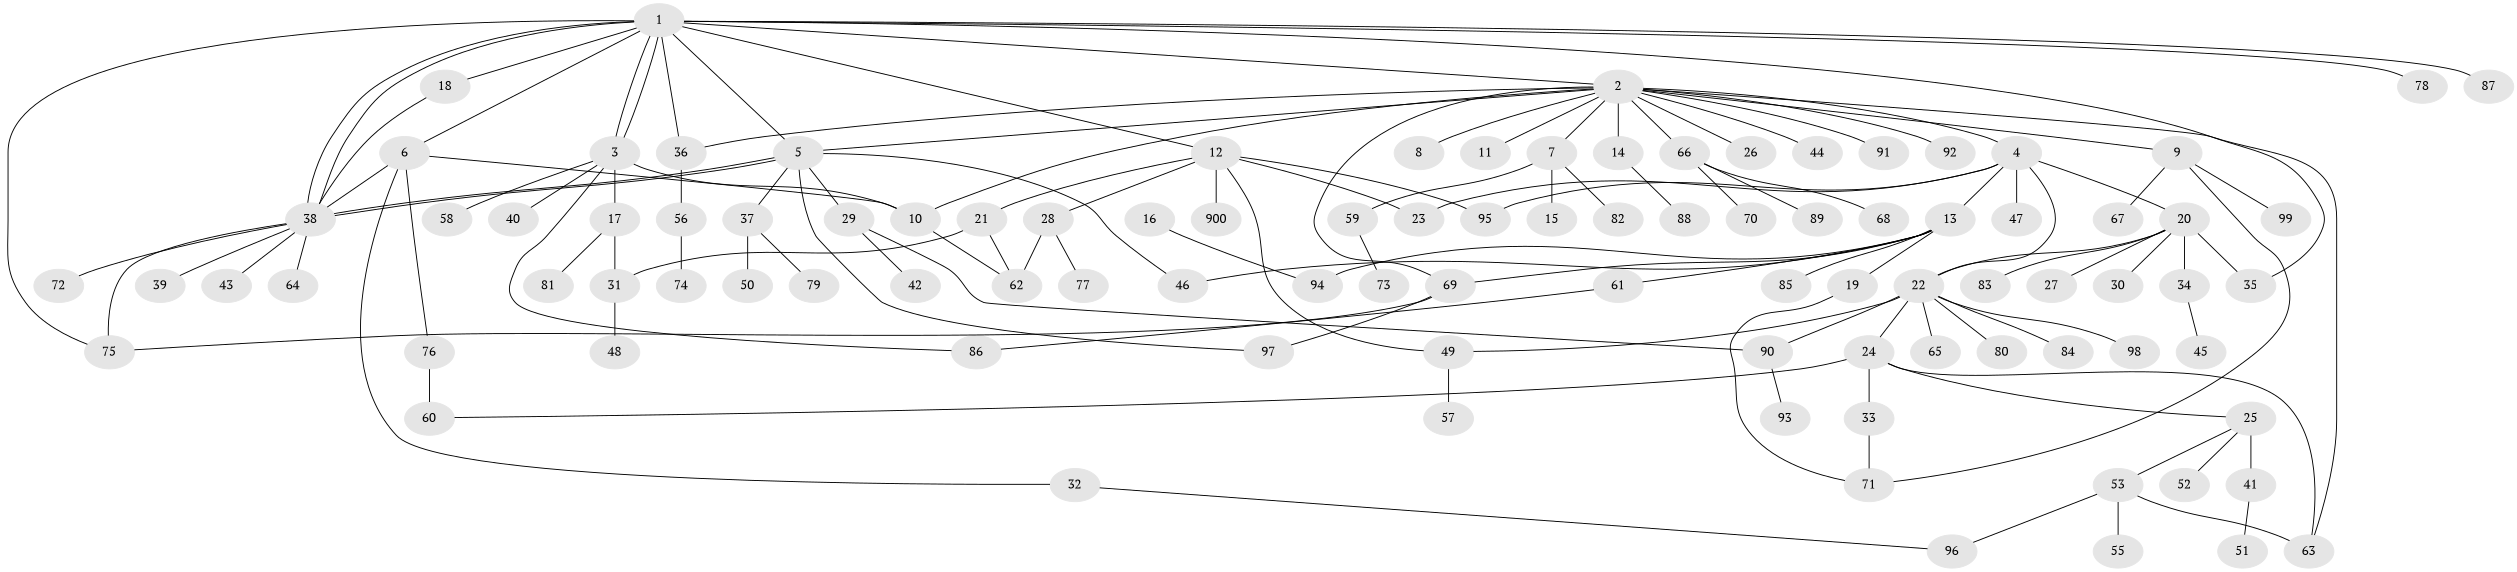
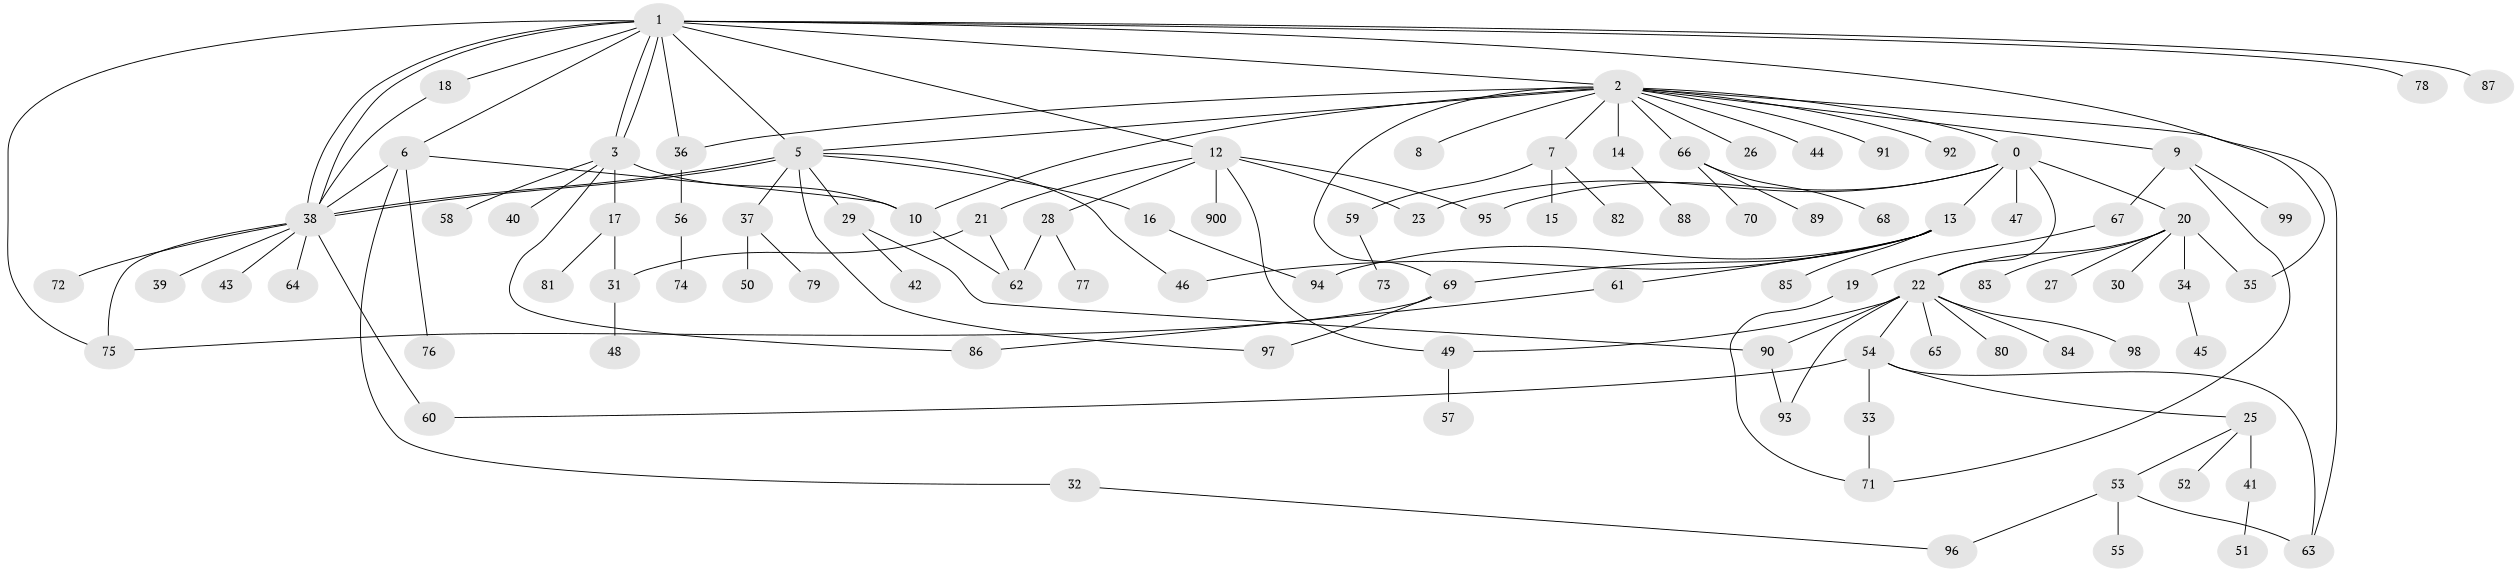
(1485, 153) -> none
(2017, 153) -> (2017, 153)
none -> (978, 175)
(1901, 253) -> (1982, 248)
none -> (1834, 338)
(1869, 352) -> (1869, 352)
(429, 386) -> (367, 321)
